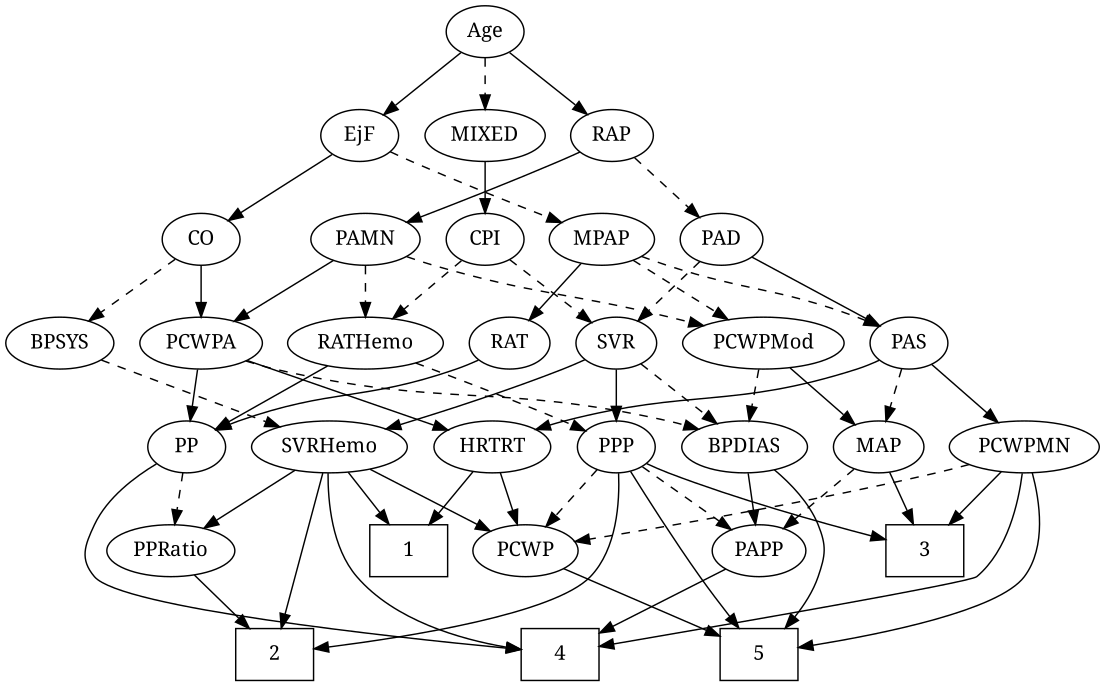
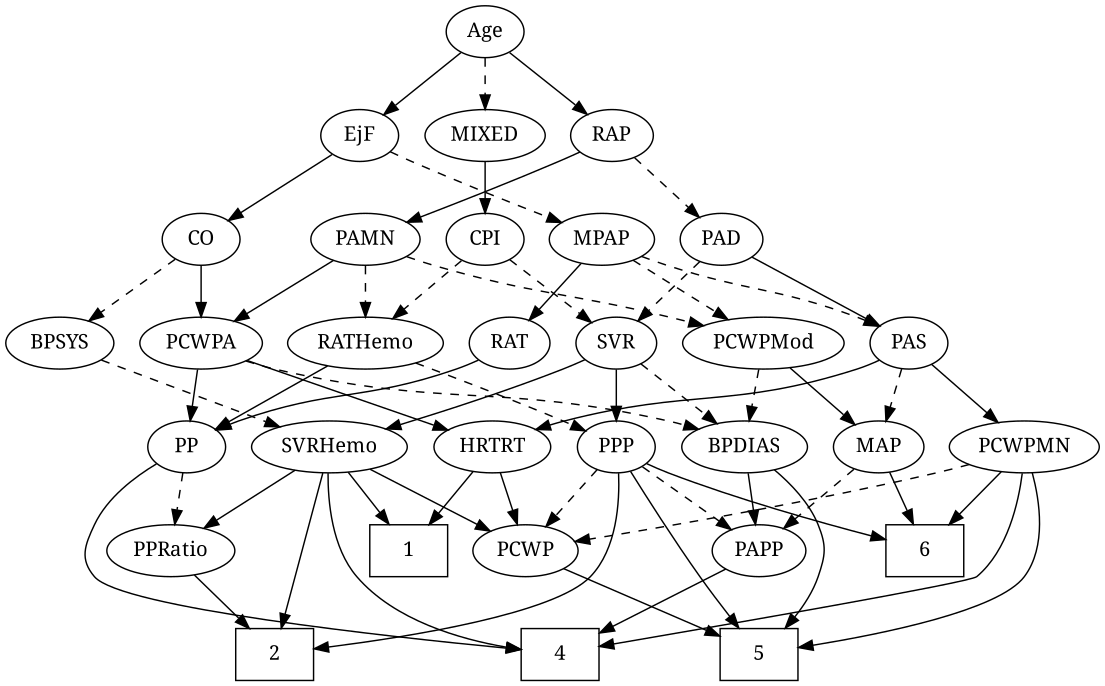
(925, 551) -> (925, 551)
